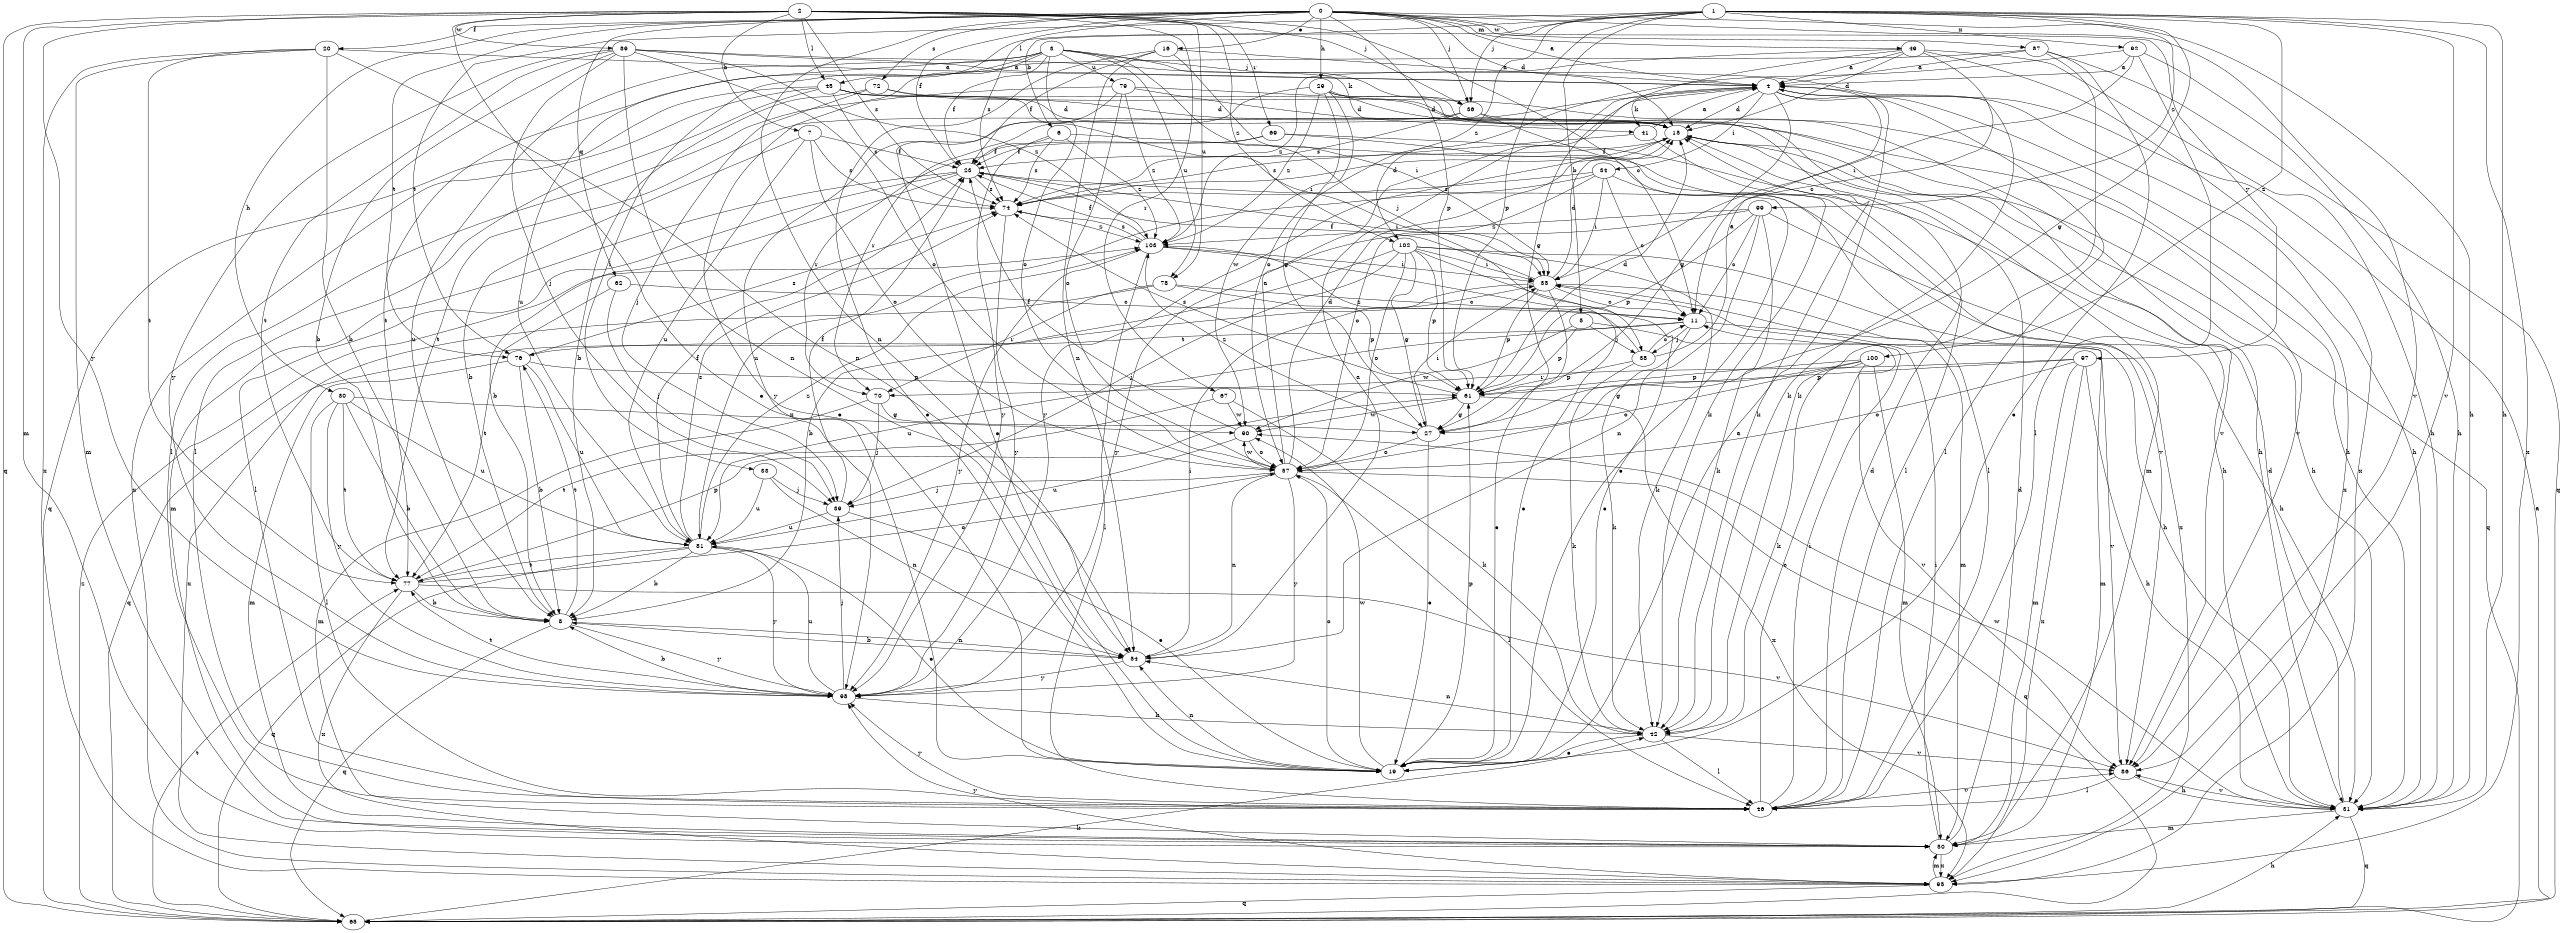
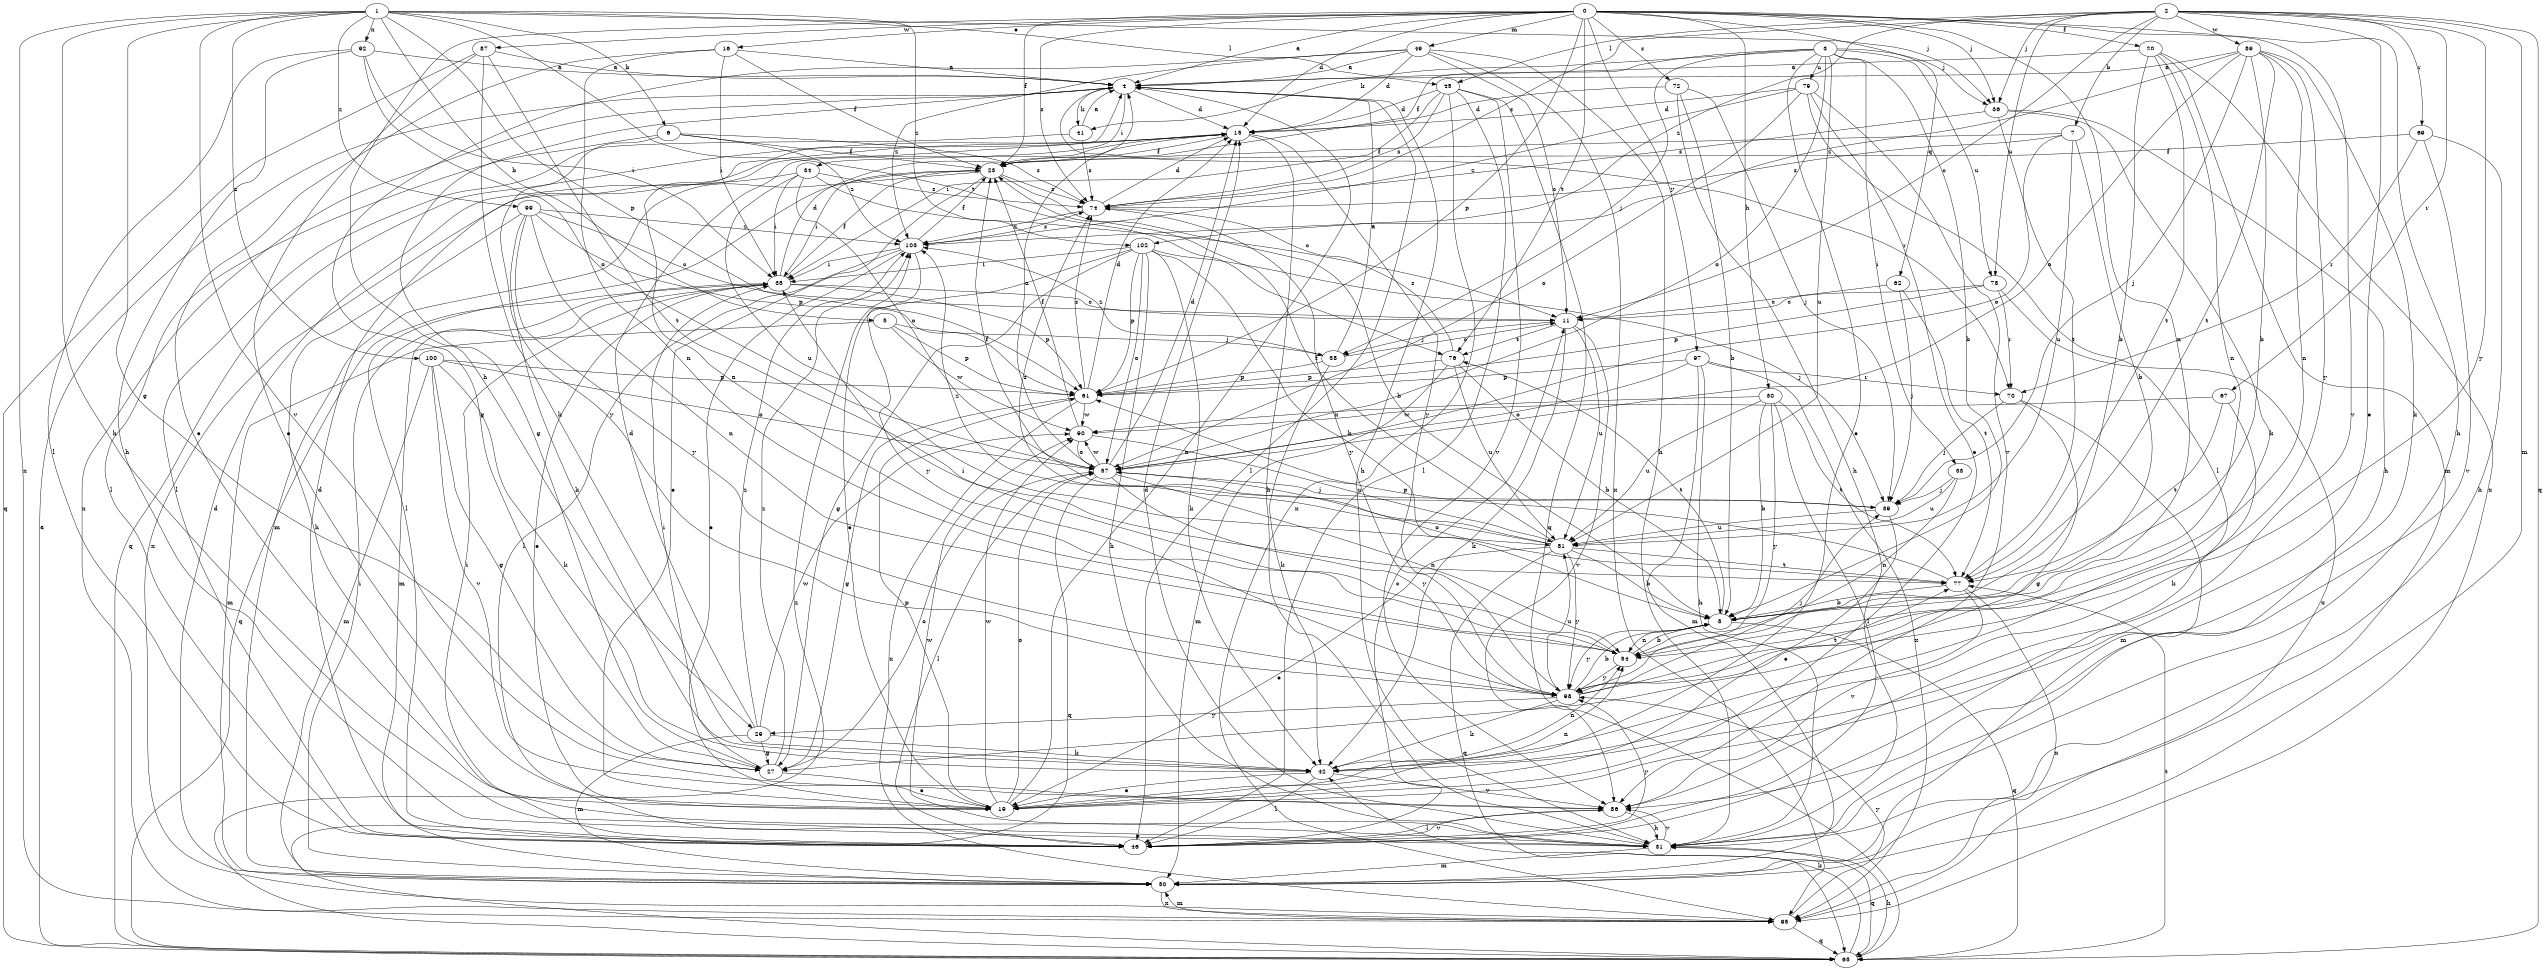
(801, 217) -> (1166, 715)
(414, 340) -> (1968, 340)
